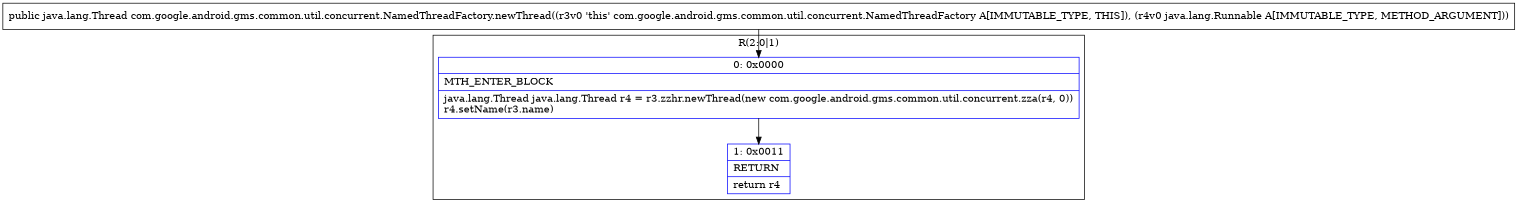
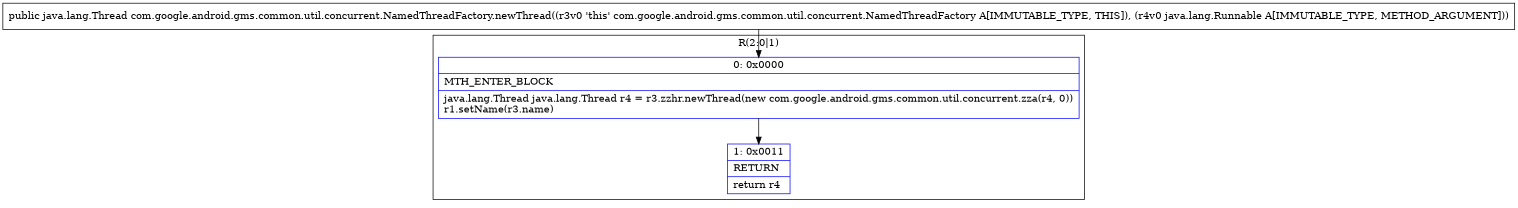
(499, 110) -> (499, 110)
